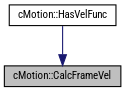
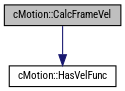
(63, 40) -> (63, 40)
